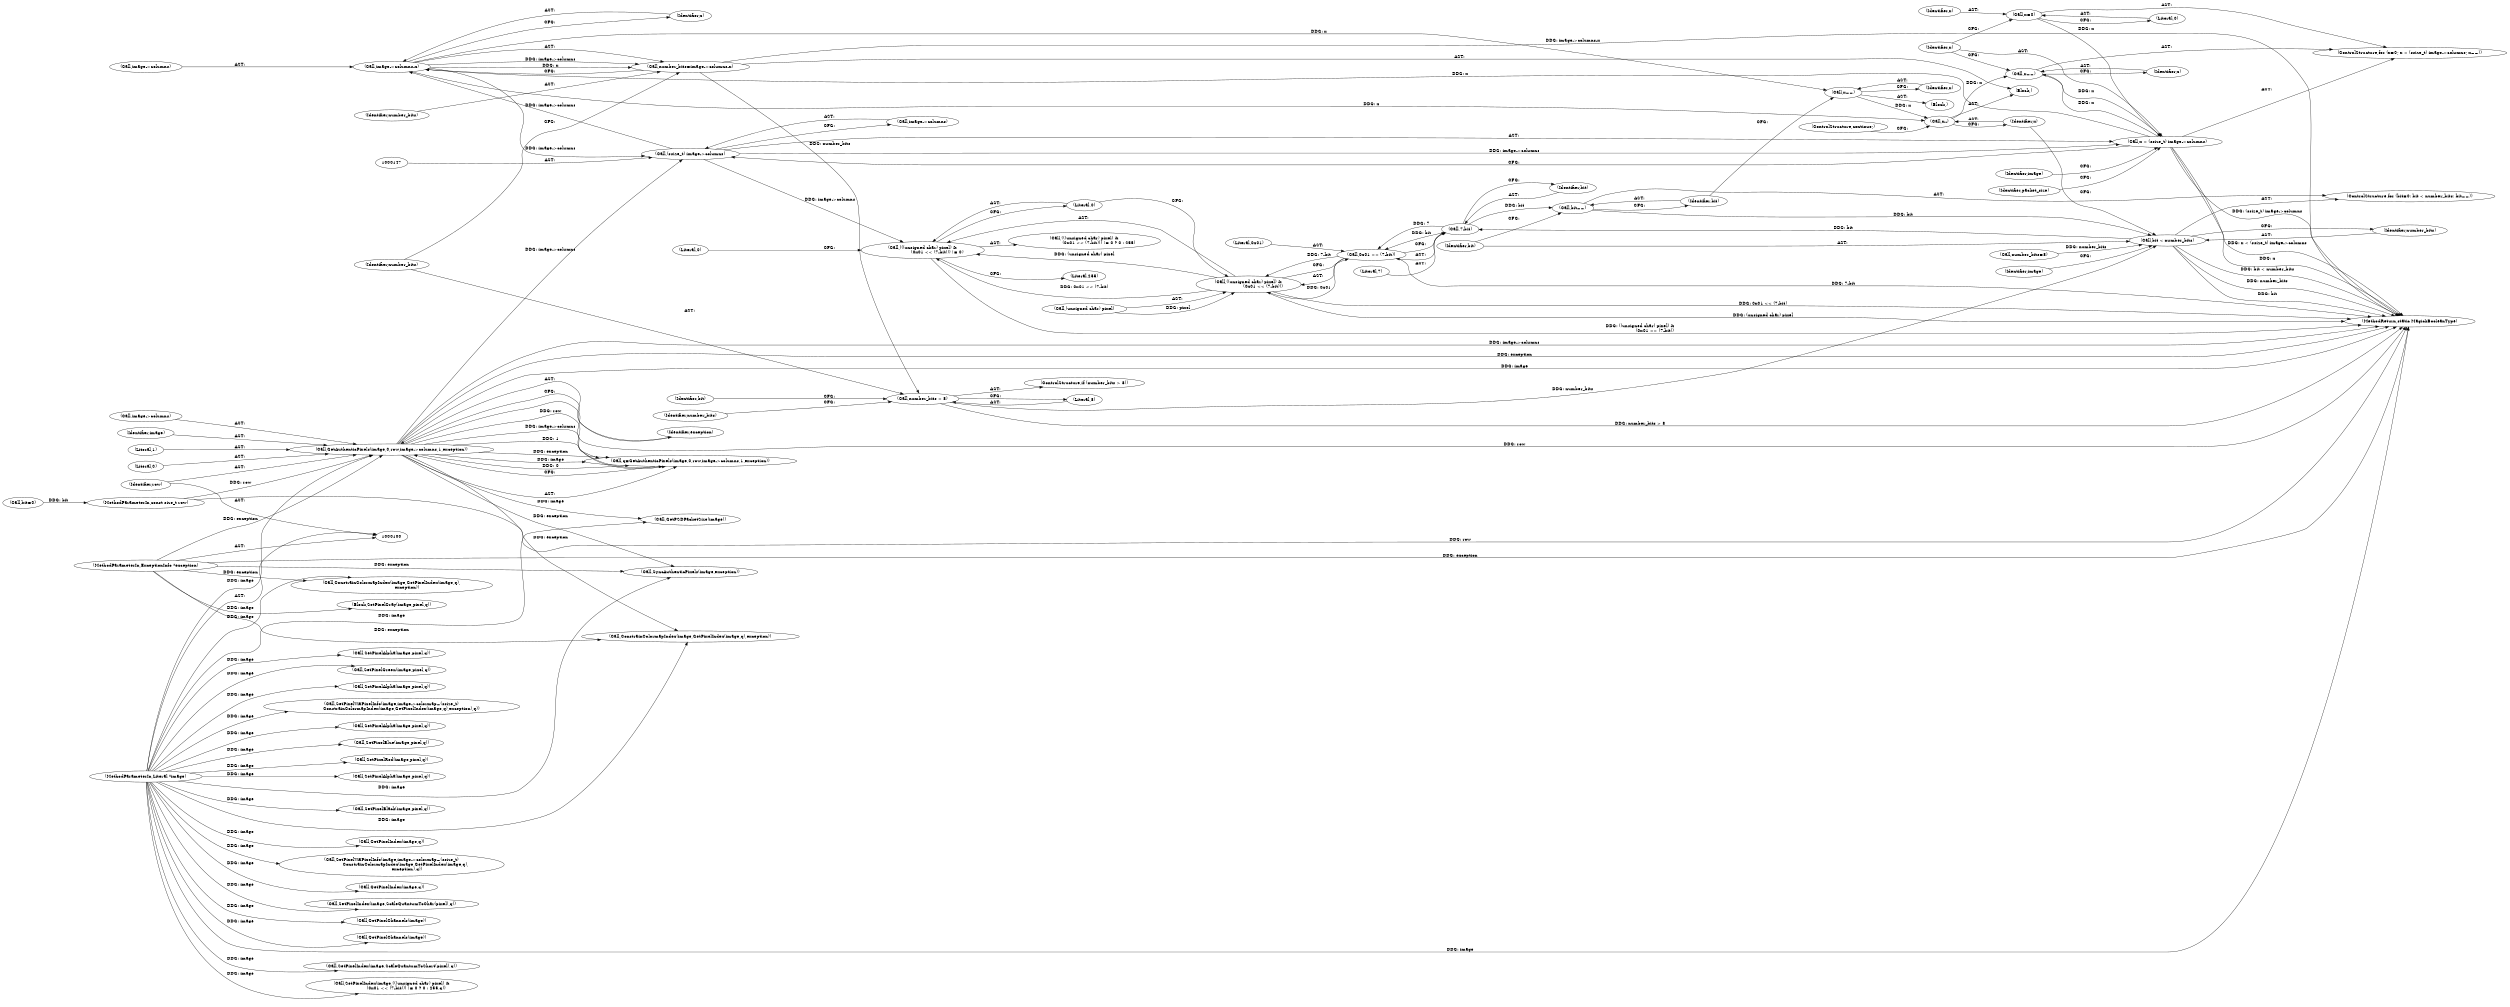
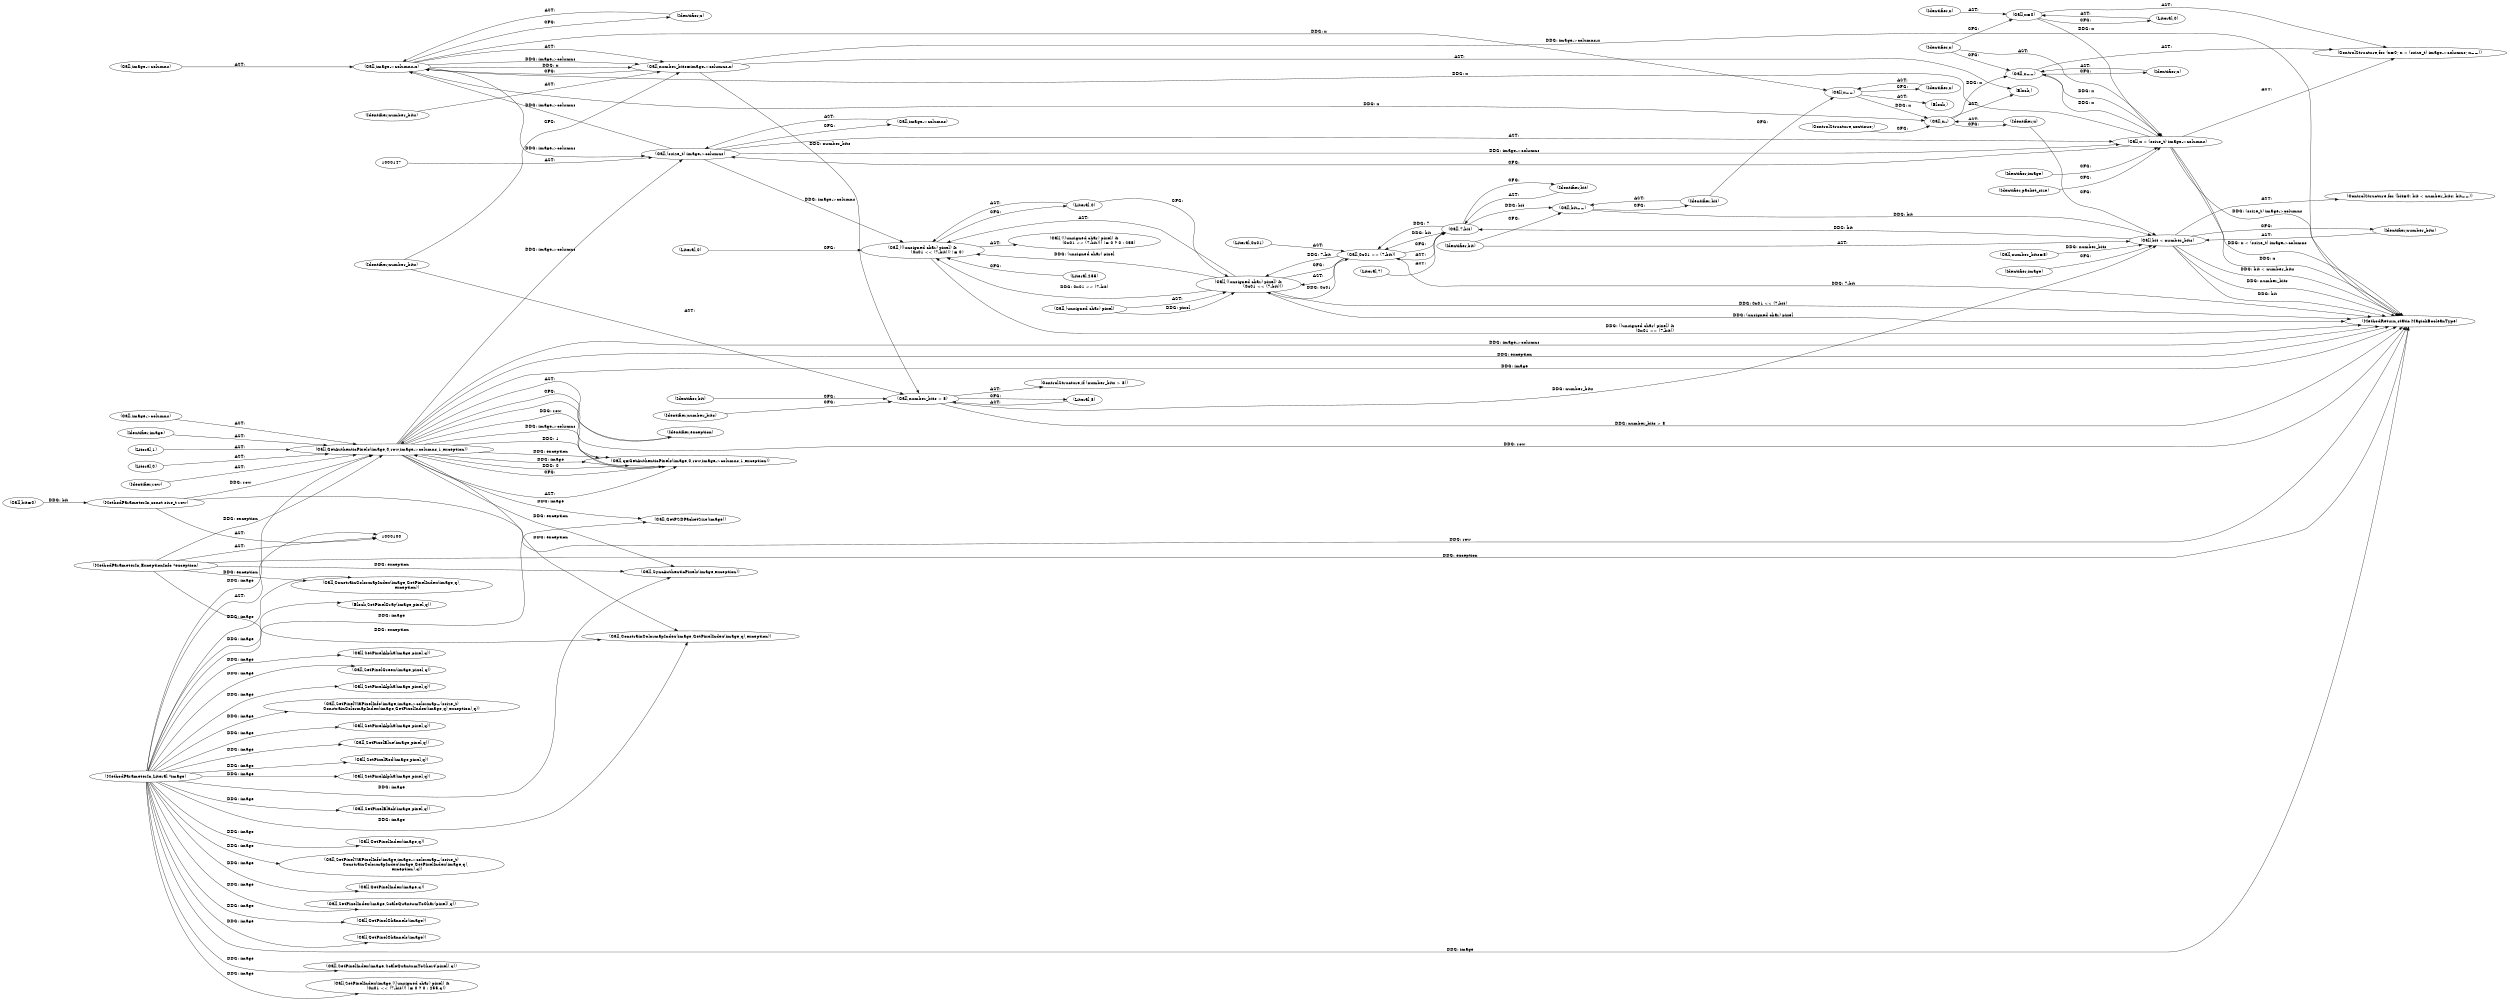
(1952, 198) -> none
(998, 278) -> (1006, 271)
(262, 517) -> (256, 540)
(246, 613) -> (221, 650)
